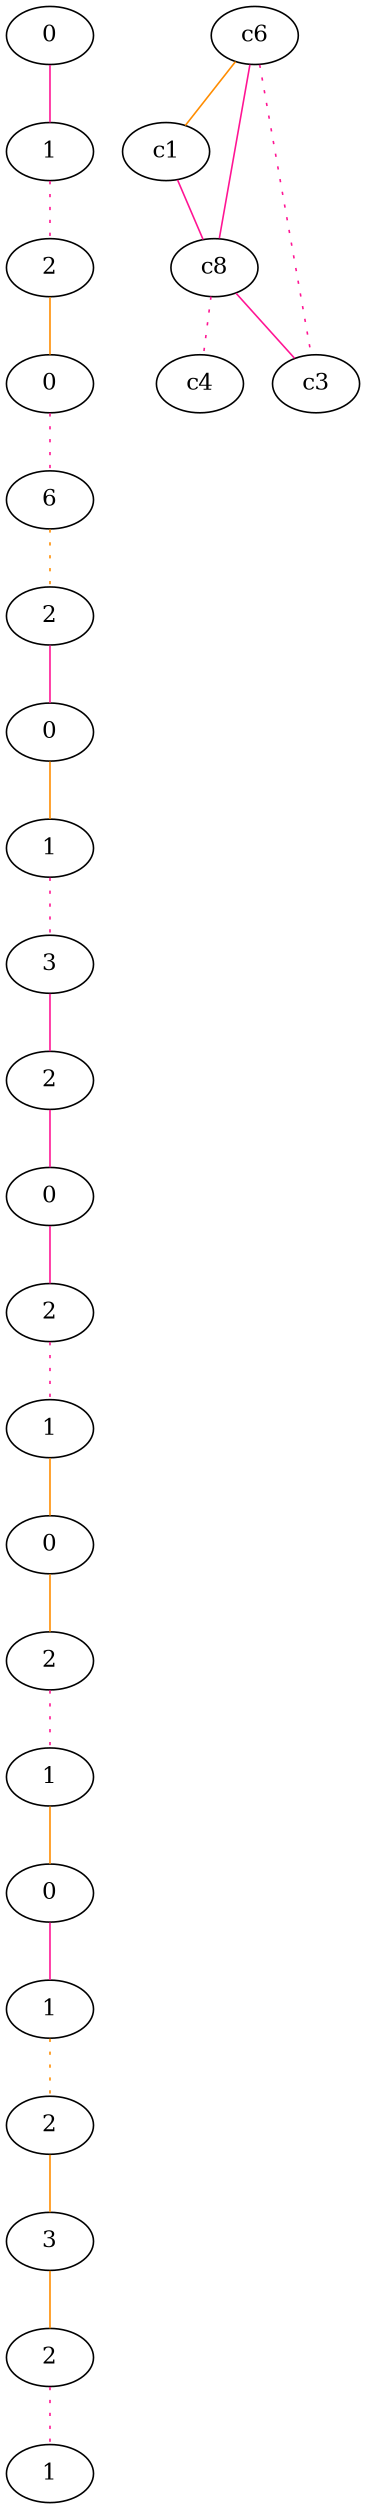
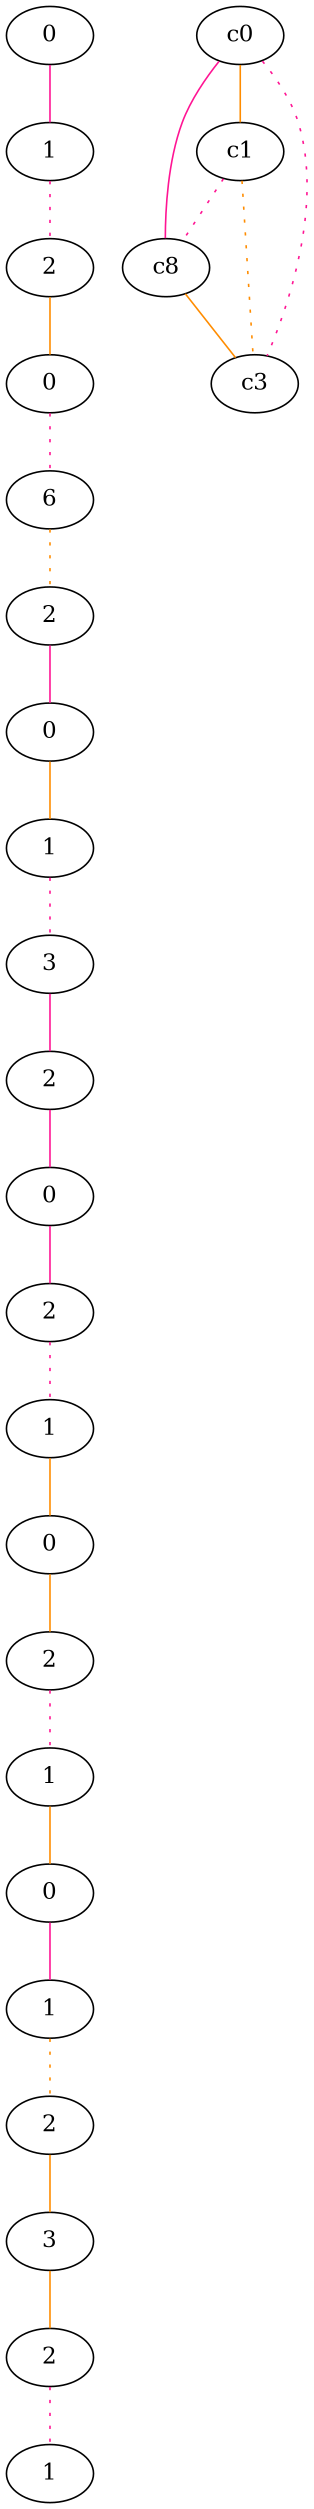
(255, 35) -> (240, 35)
(190, 210) -> (203, 210)
none -> (248, 268)
(265, 326) -> (210, 326)
(200, 384) -> none
